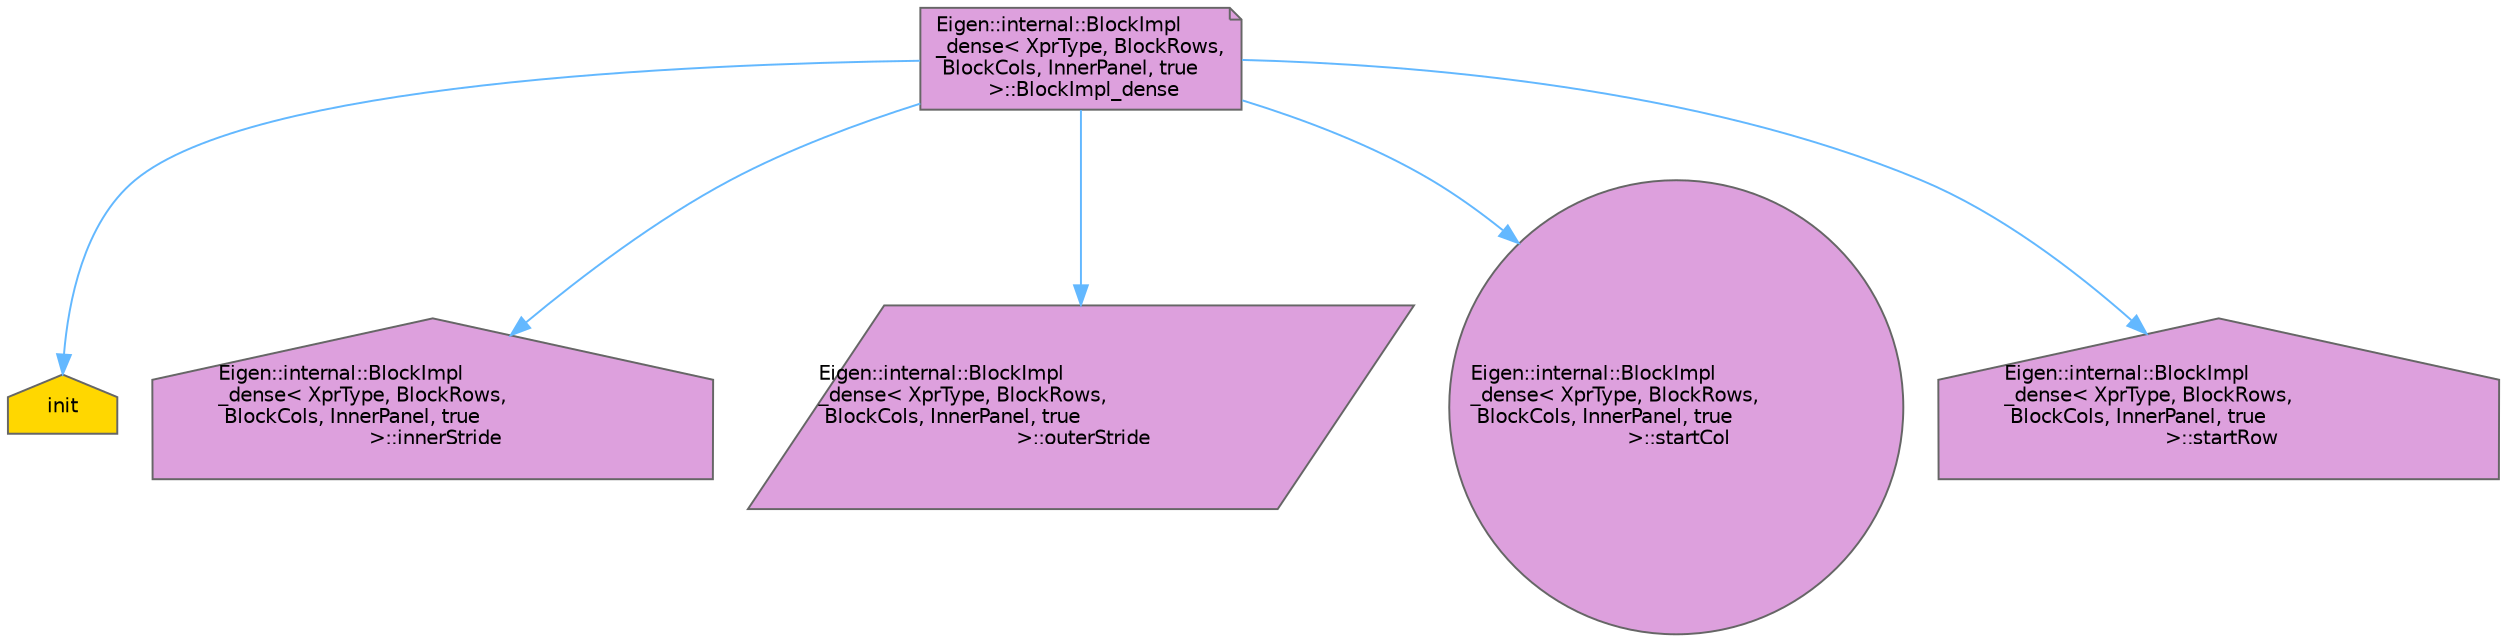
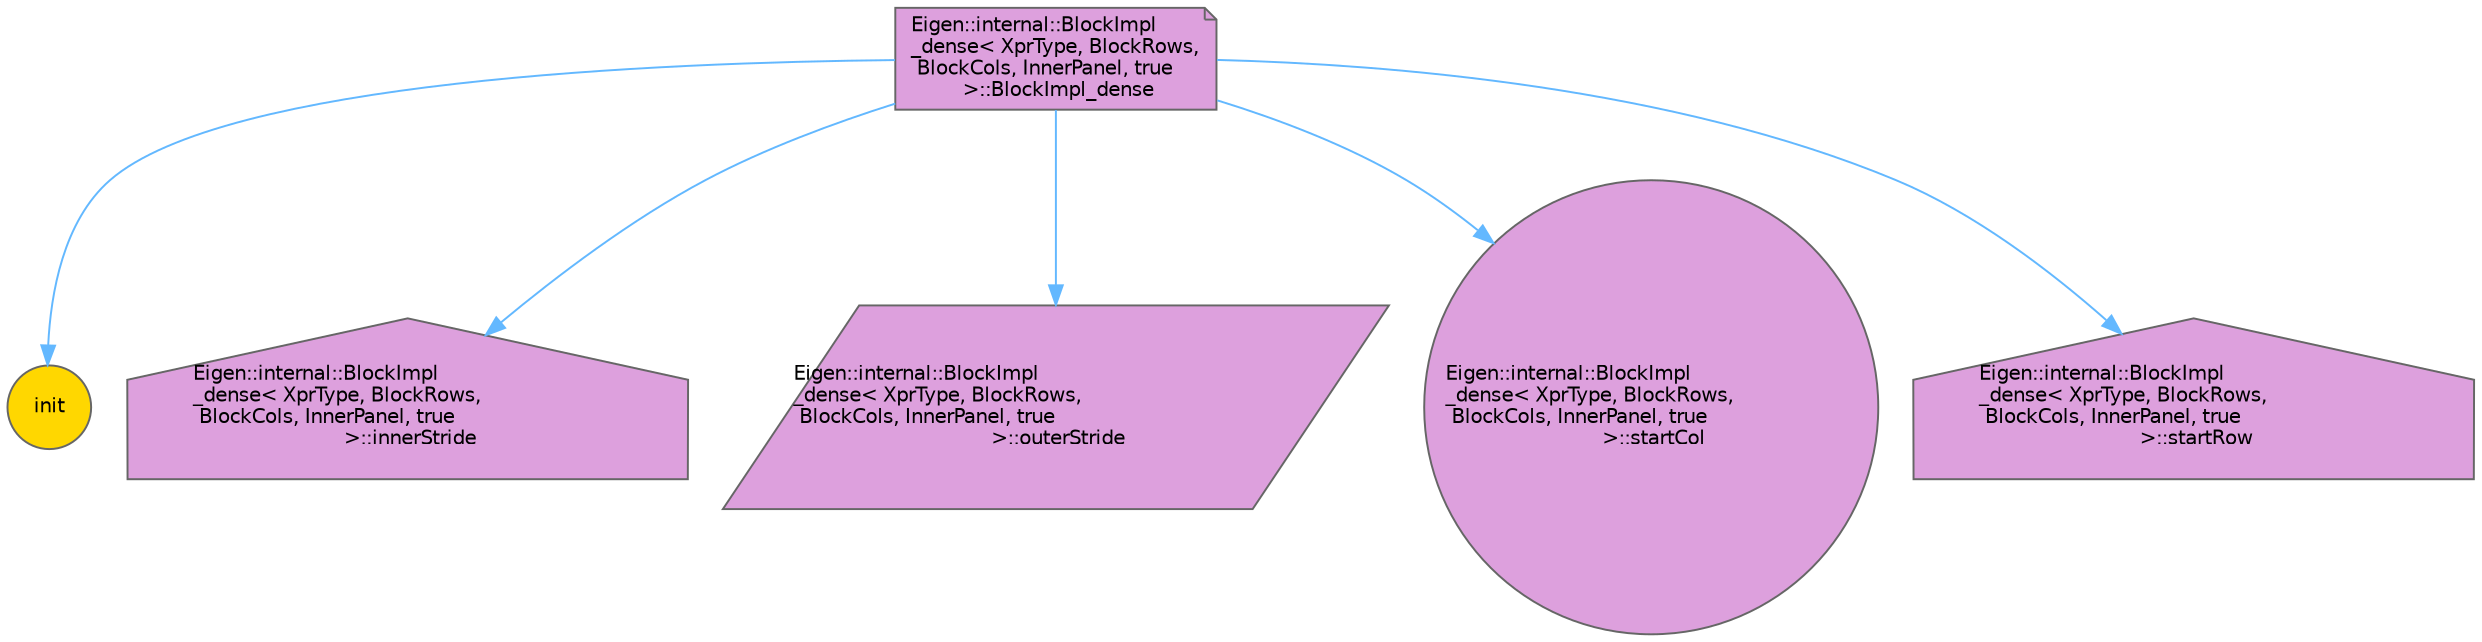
(63, 407) -> (49, 407)
